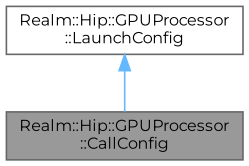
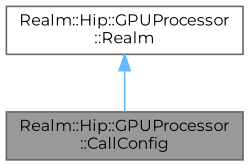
(125, 30) -> (125, 30)
